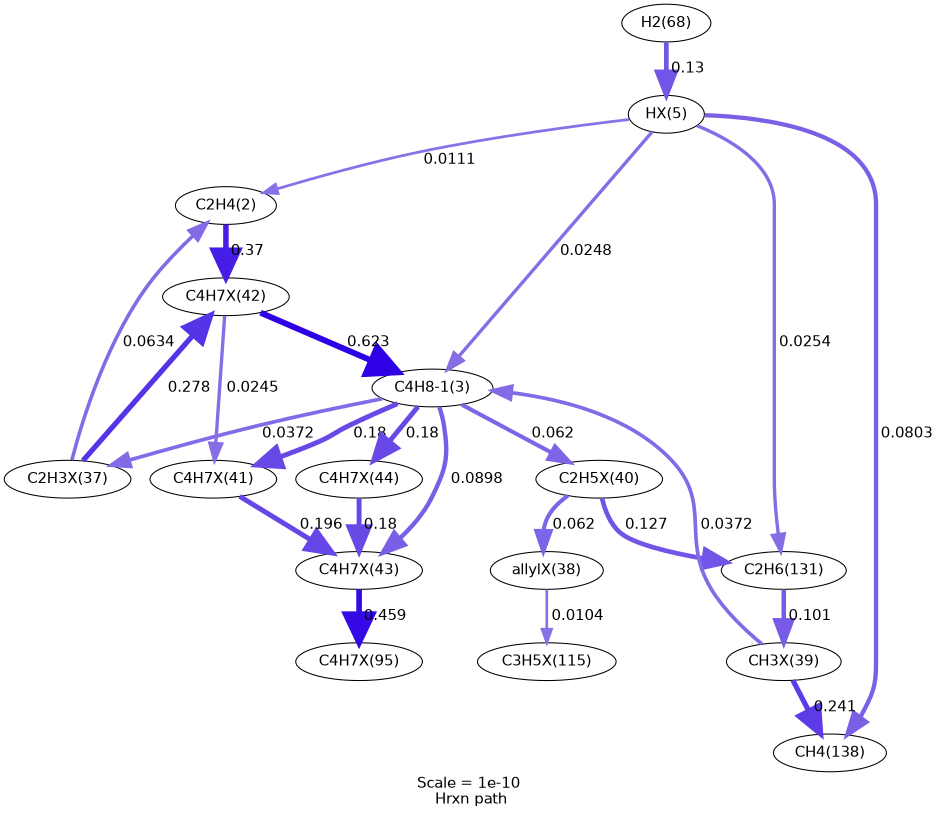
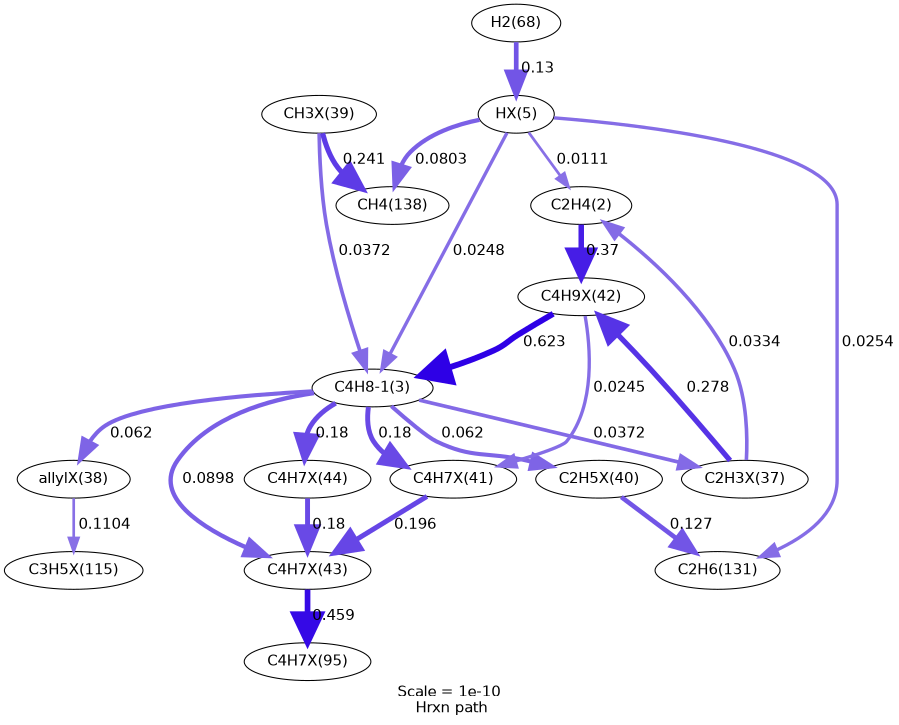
(226, 297) -> (581, 297)
(147, 342) -> (753, 342)
(552, 511) -> (196, 402)
(784, 605) -> none
(576, 616) -> (103, 525)
